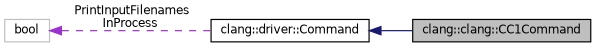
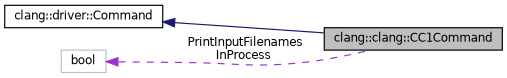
(136, 31) -> (245, 65)
